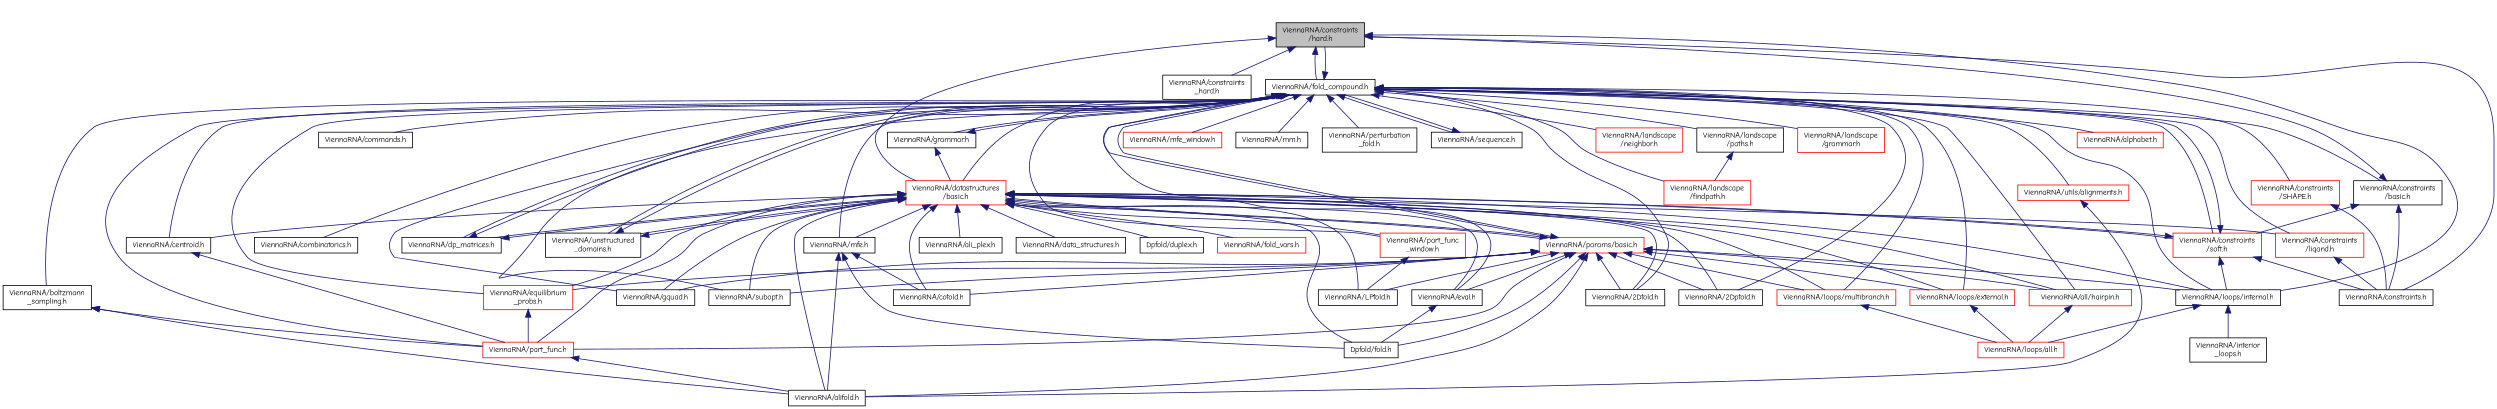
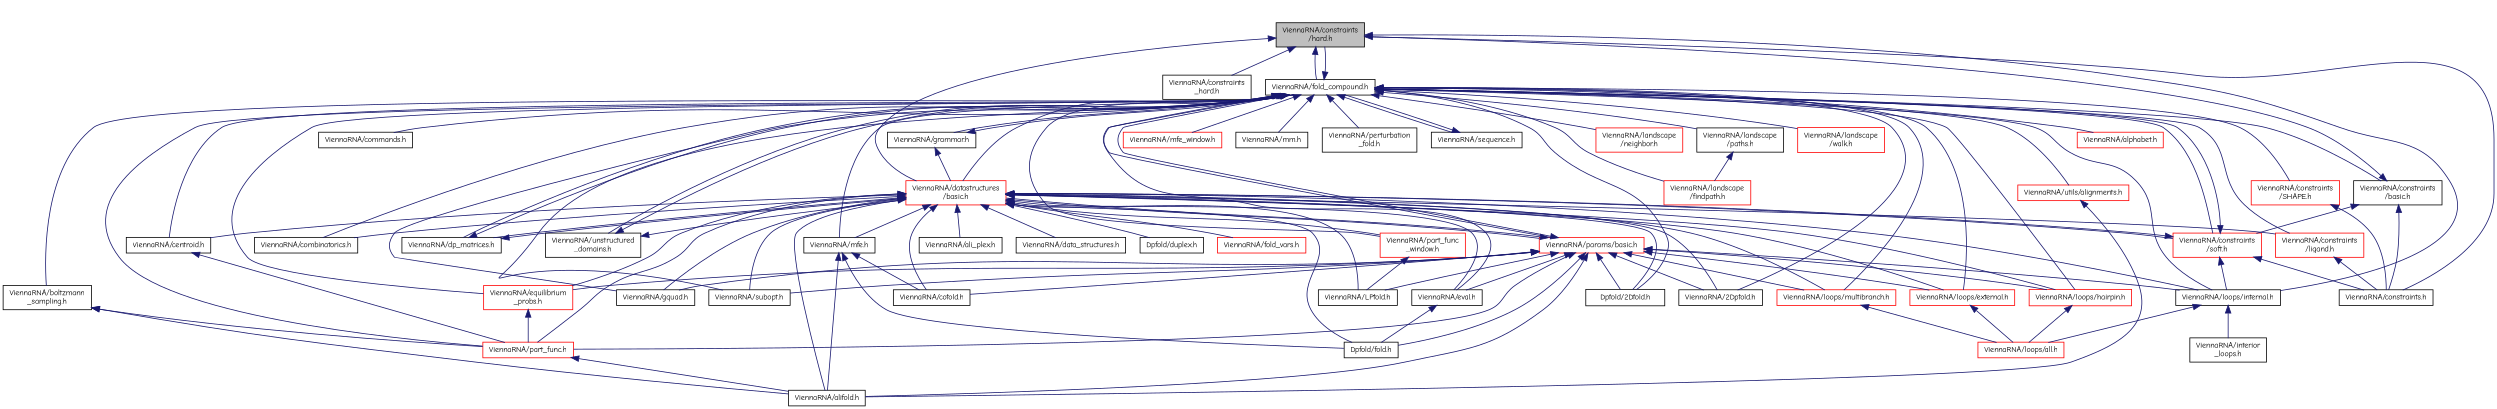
(1841, 140) -> (1841, 140)
(769, 215) -> (625, 214)
(1625, 298) -> (1625, 298)
(2080, 298) -> (2080, 298)
